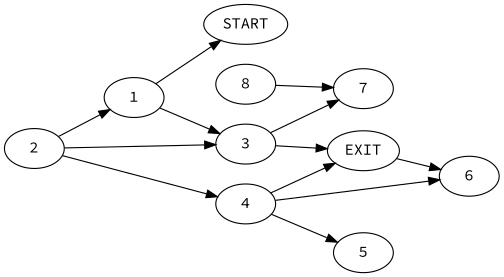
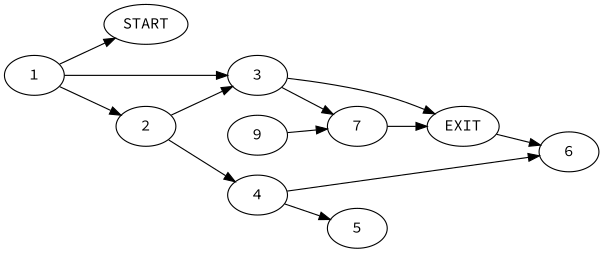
(246, 84) -> (258, 135)
(79, 126) -> (85, 99)
(298, 180) -> (402, 126)
